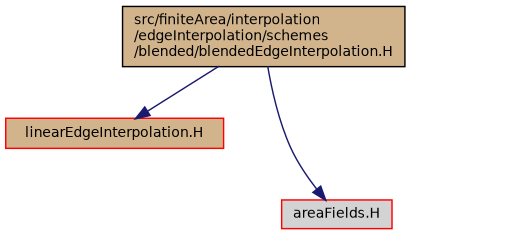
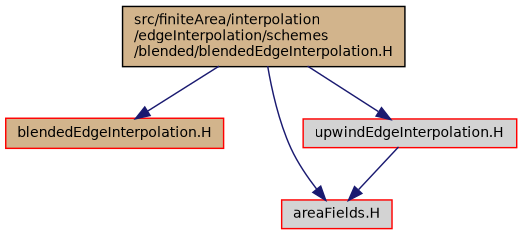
(115, 133) -> (115, 133)
none -> (410, 133)
